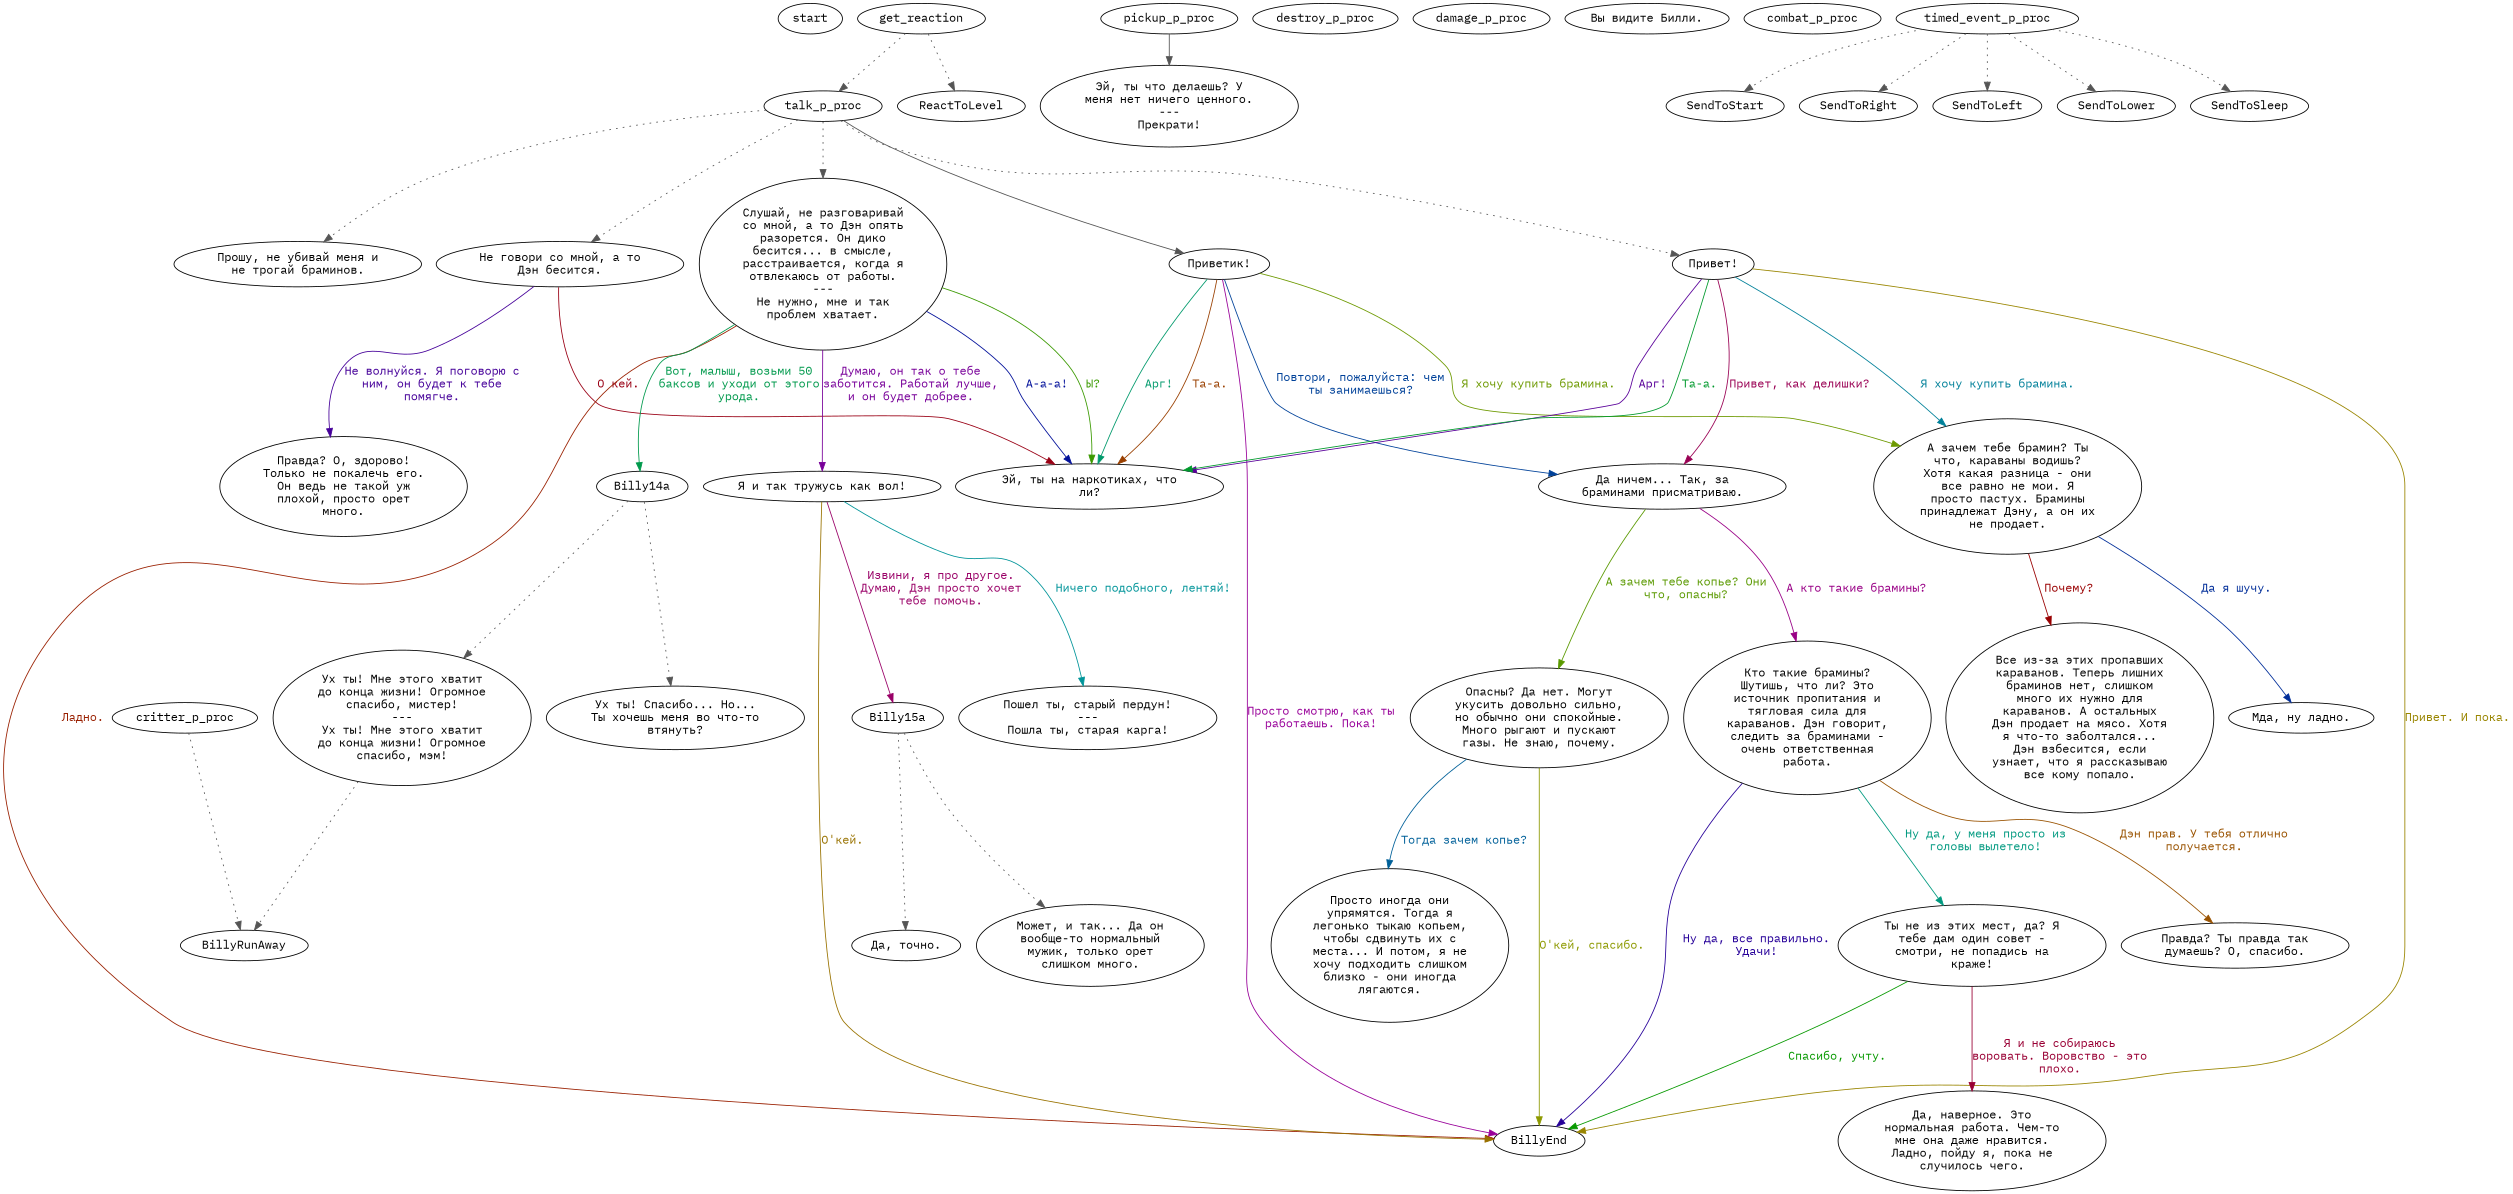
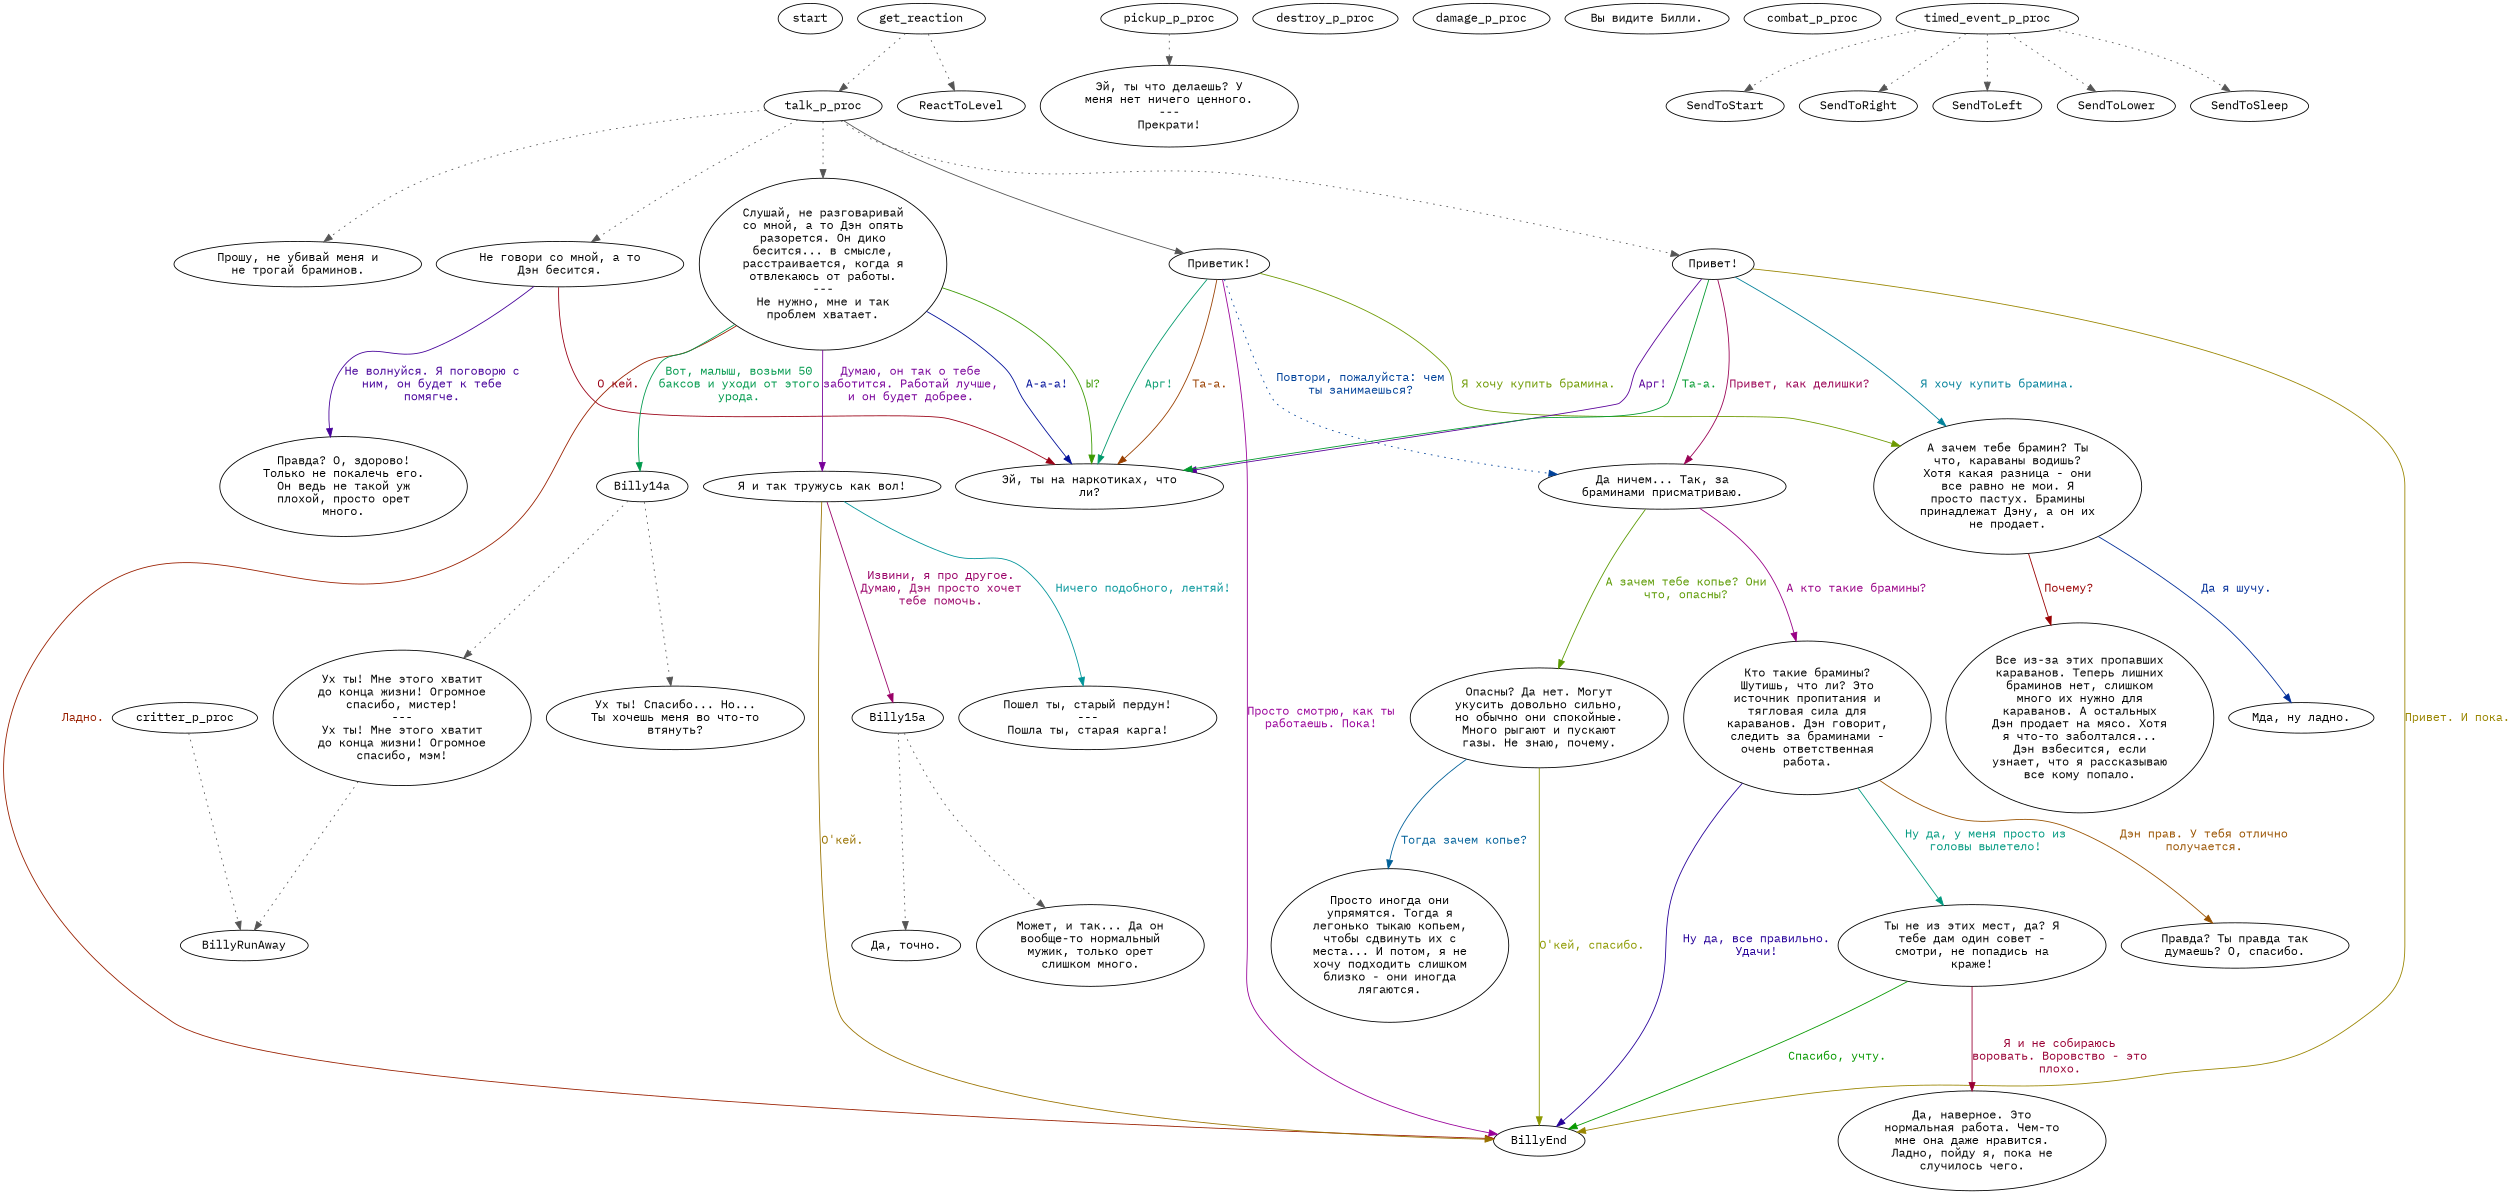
(1169, 45) -> (1169, 45)
(1344, 434) -> (1344, 434)
